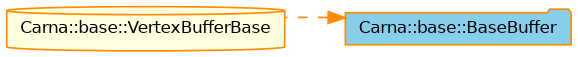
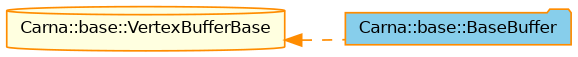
(306, 17) -> (323, 40)
